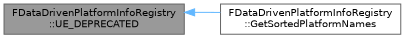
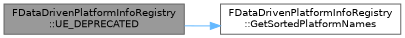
(208, 12) -> (197, 26)
